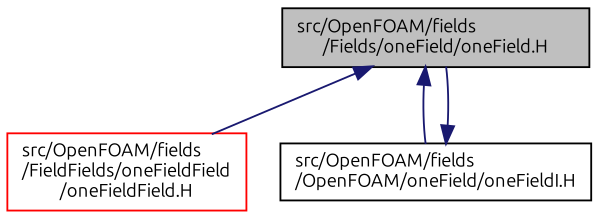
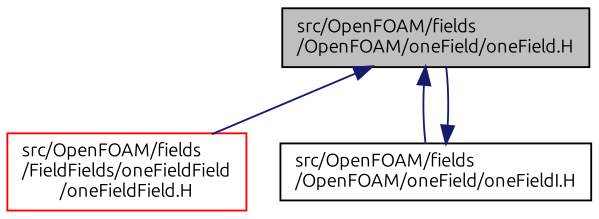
(436, 38) -> (436, 38)
